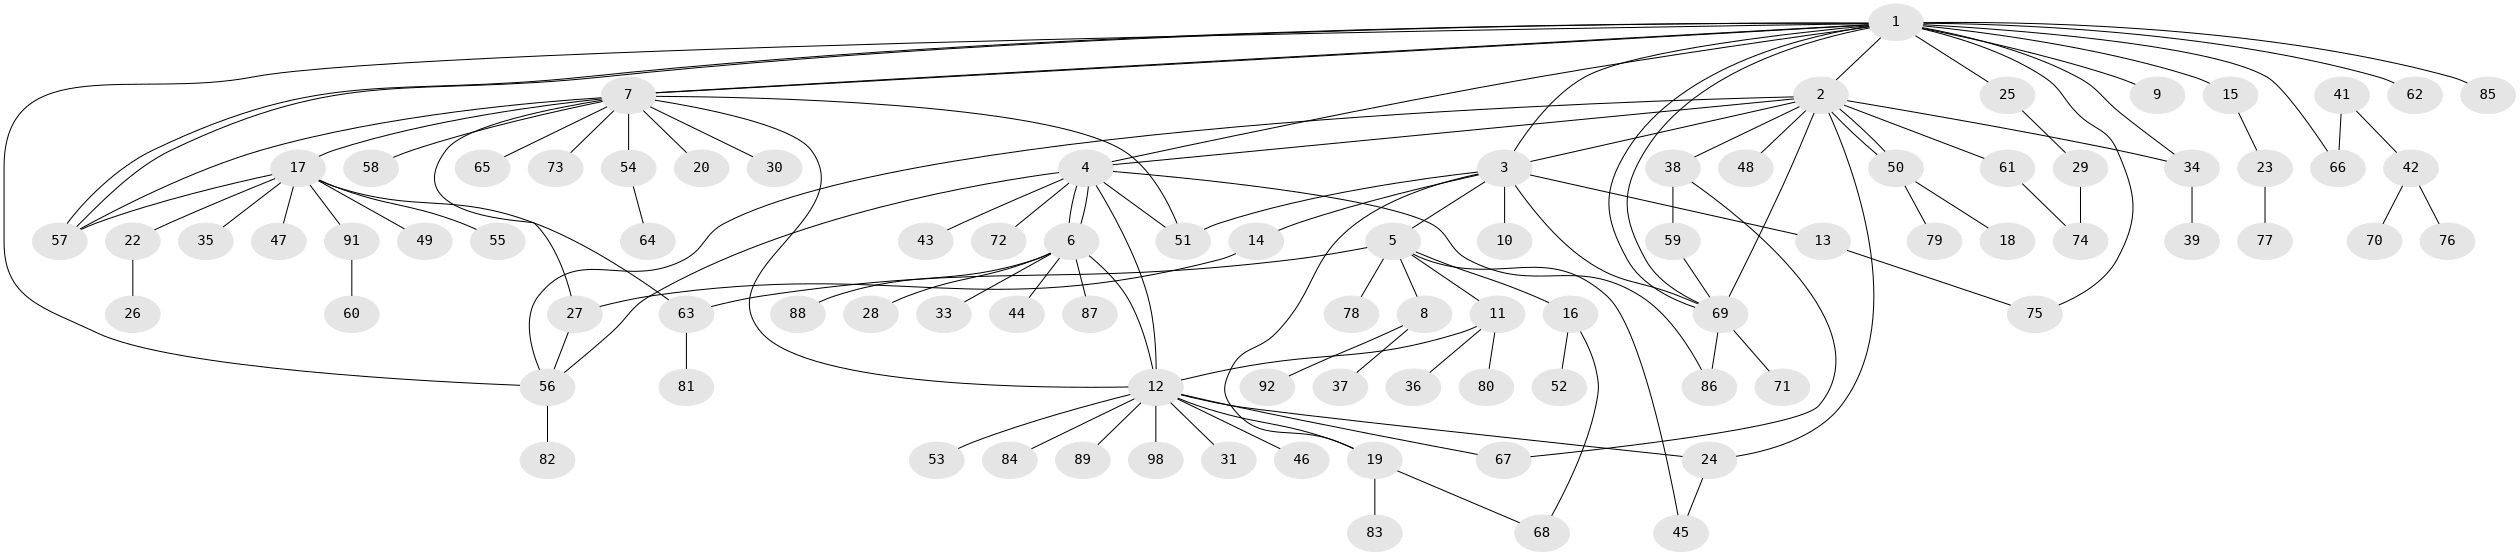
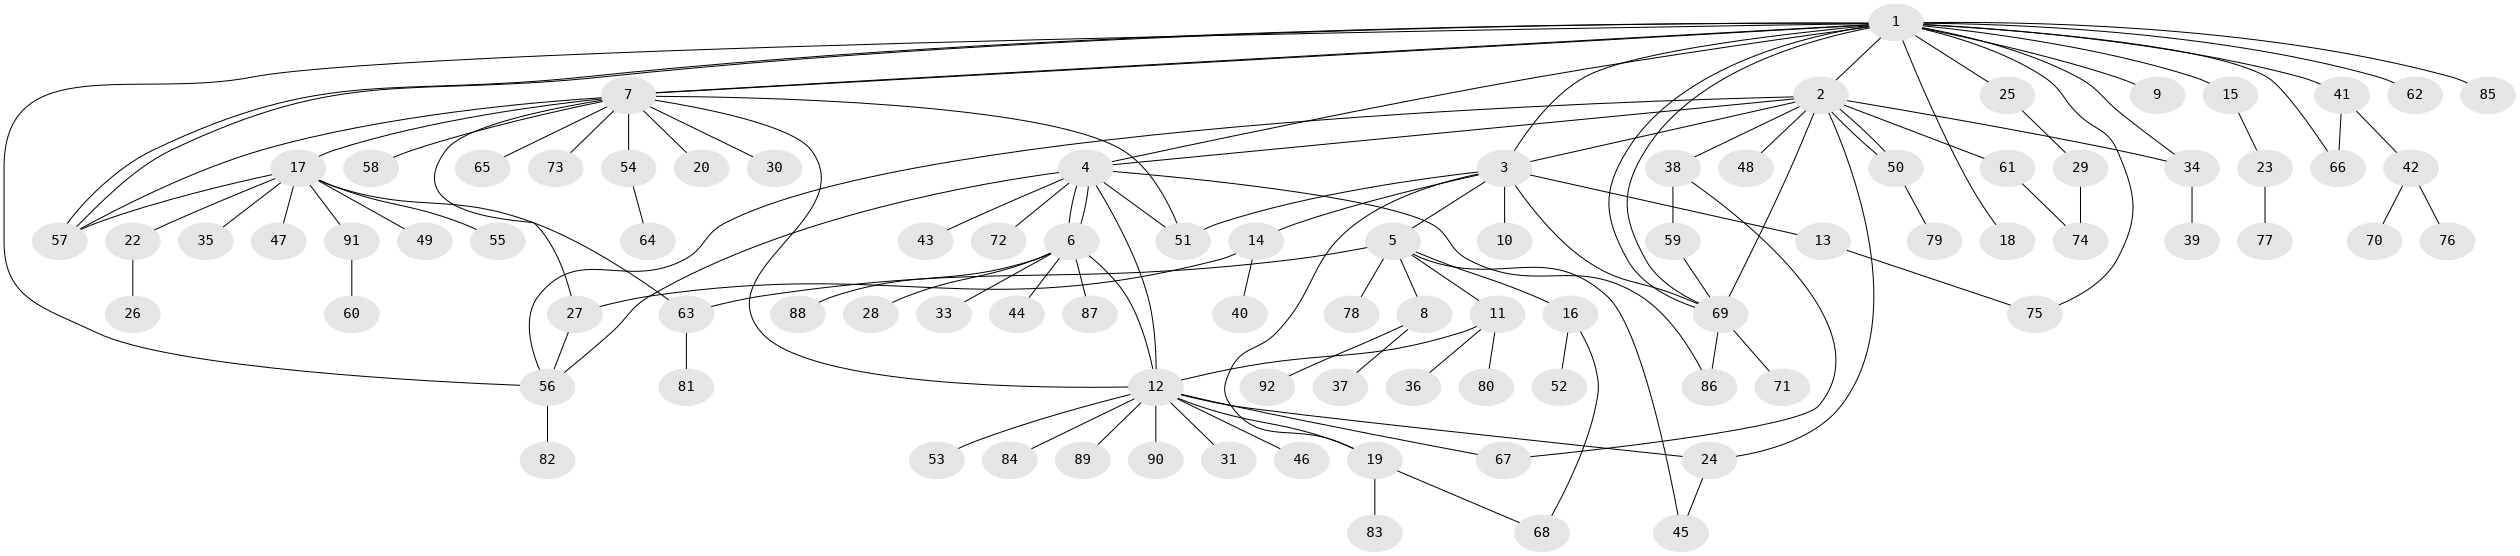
none -> (2124, 43)
(1952, 205) -> (1944, 135)
none -> (1240, 314)
(1156, 460) -> (1156, 460)
